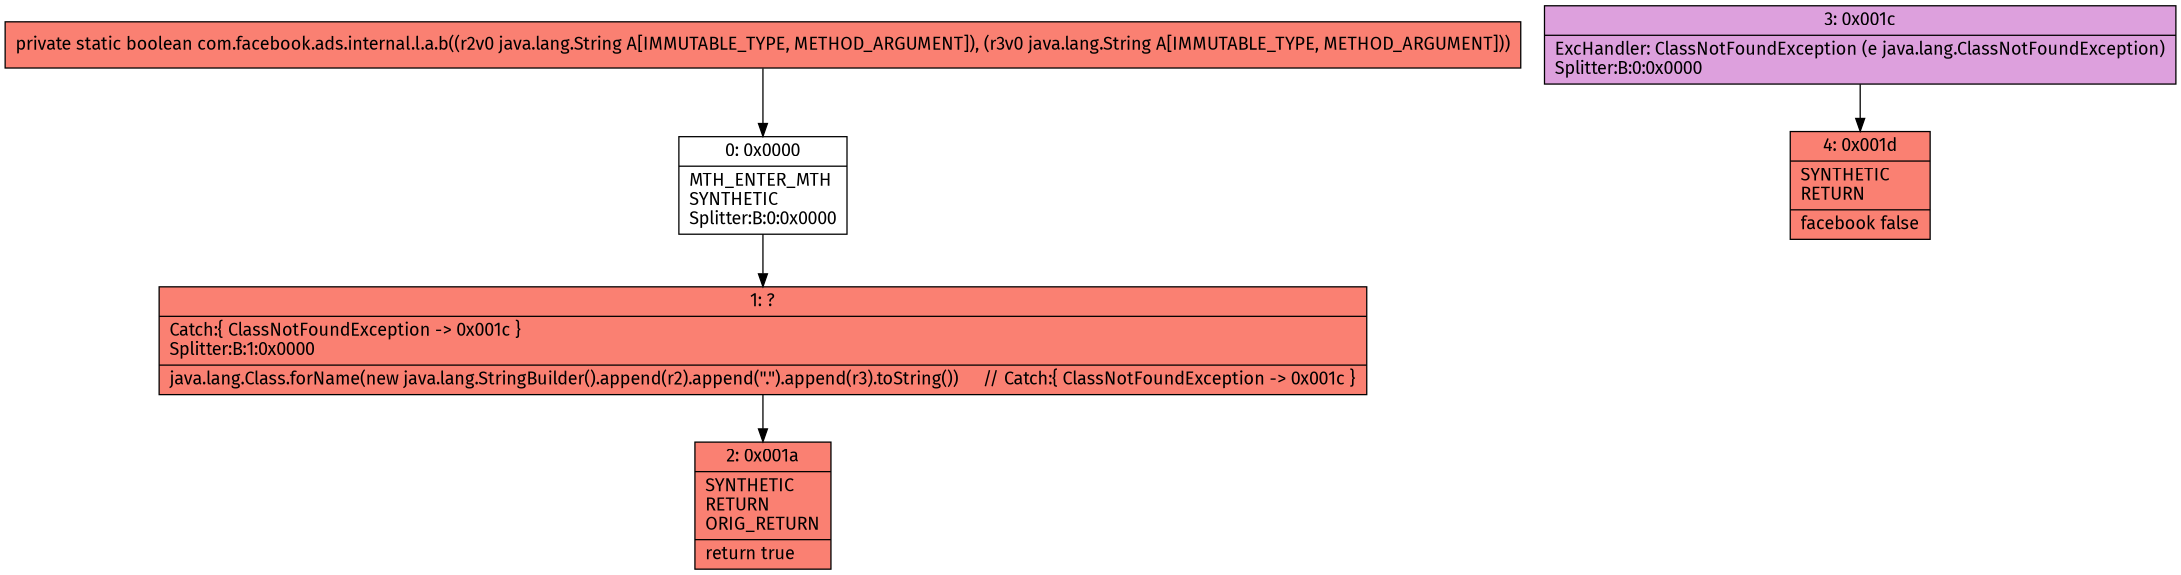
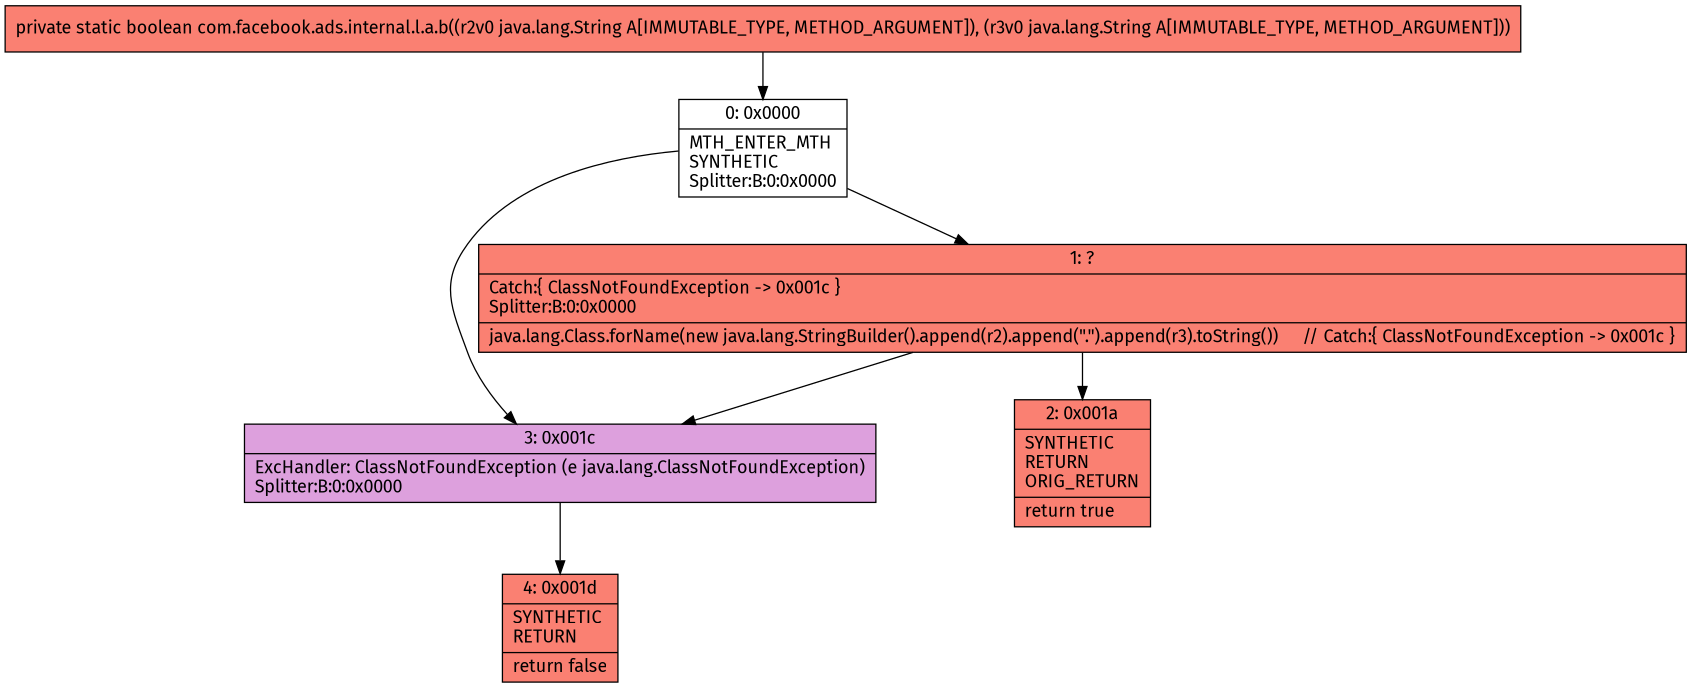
(1860, 224) -> (560, 667)
none -> (484, 226)
(243, 350) -> (563, 307)
none -> (804, 386)
